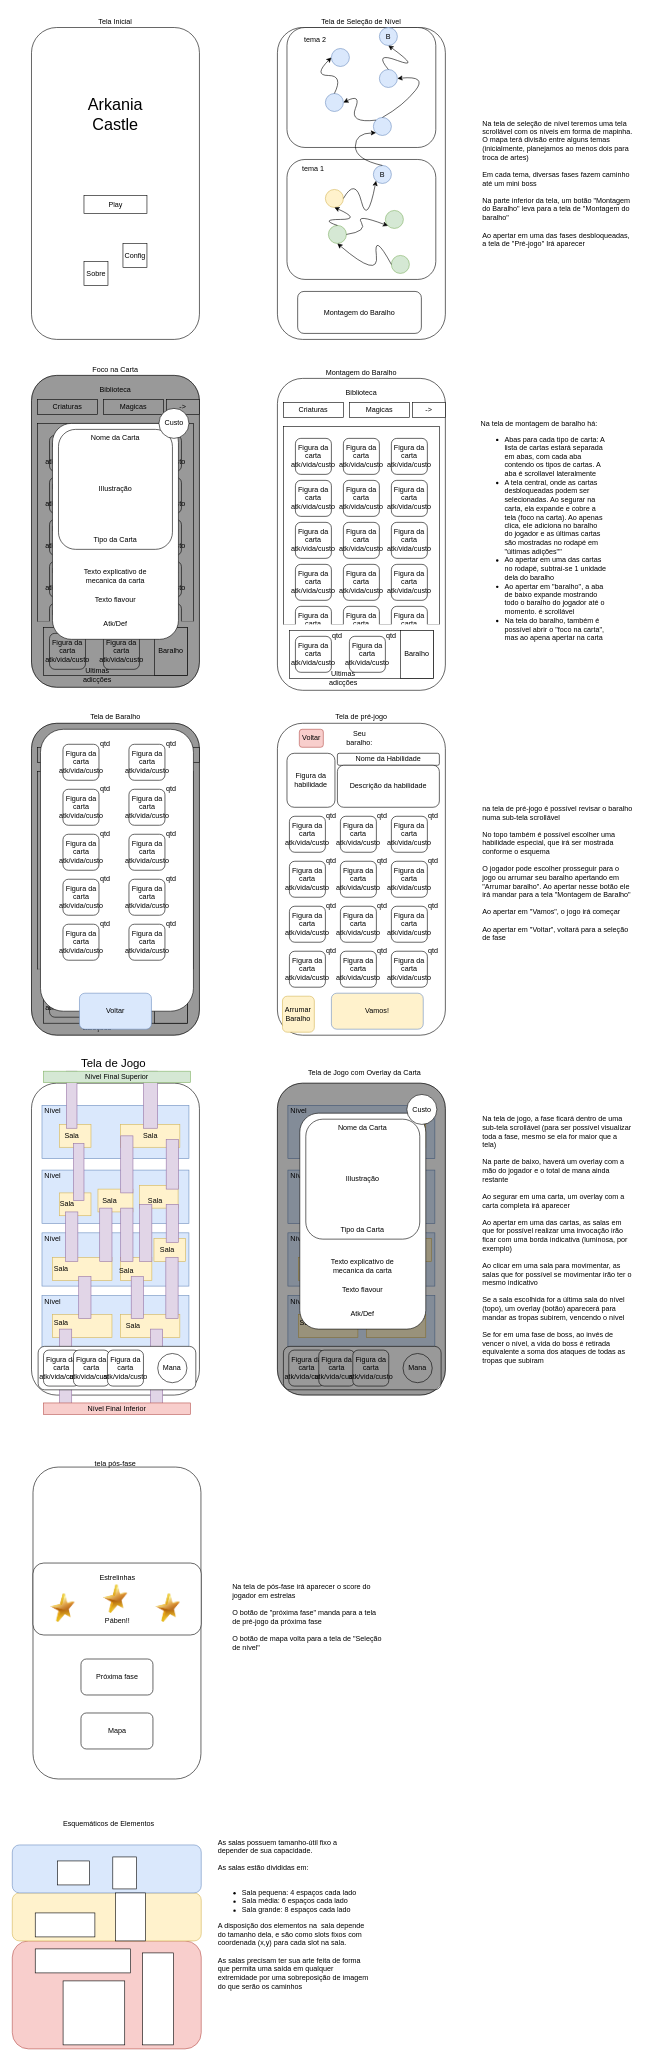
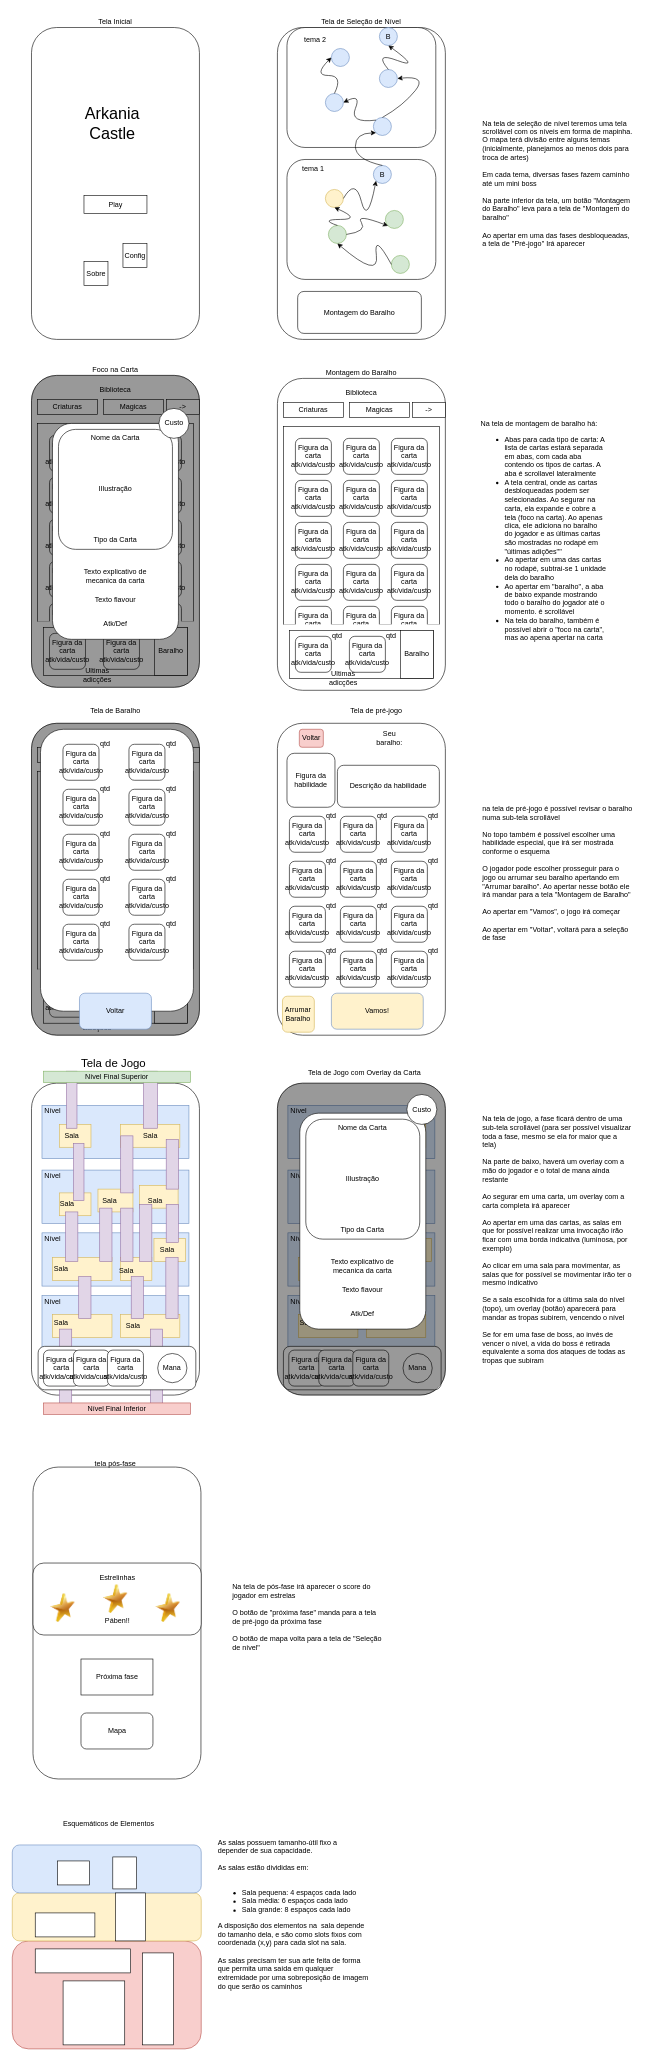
(116, 114) -> (113, 123)
(116, 717) -> (116, 711)
(362, 717) -> (377, 711)
(360, 738) -> (390, 738)
(389, 759) -> none
(117, 1677) -> (117, 1677)
